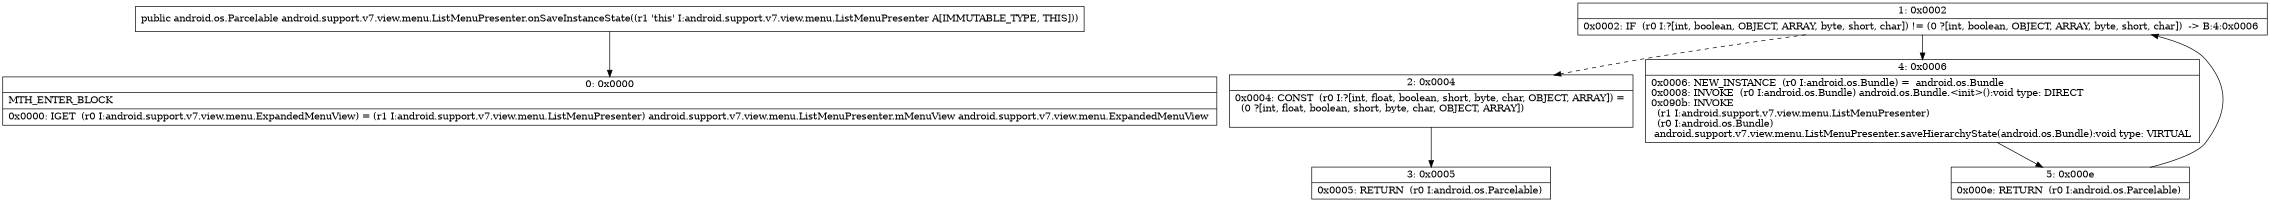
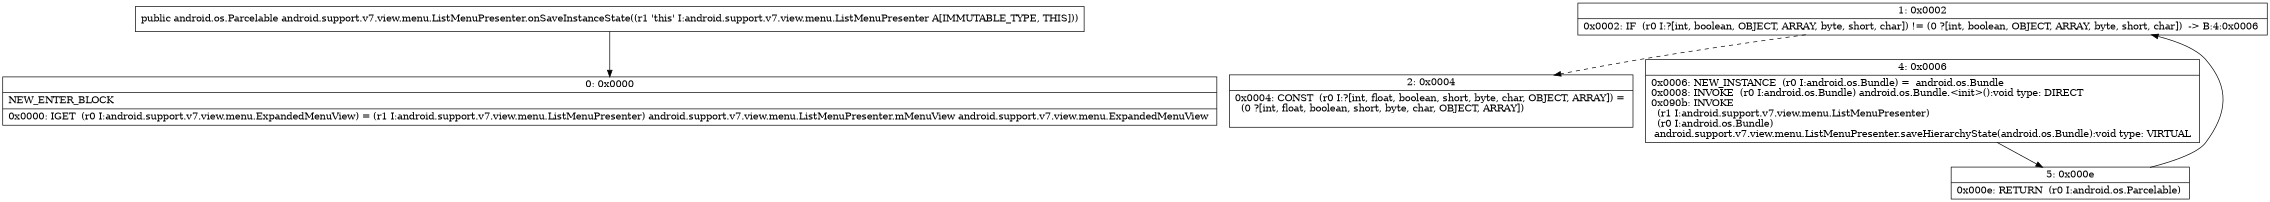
(1923, 44) -> none
(61, 100) -> (61, 100)
(1431, 183) -> none
